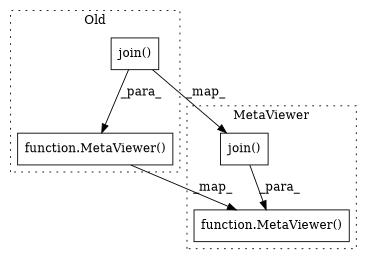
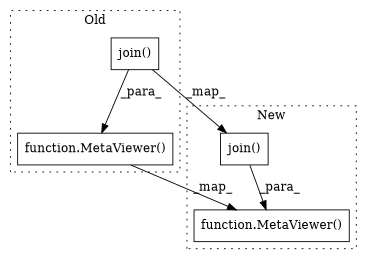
(272, 116) -> (272, 116)
